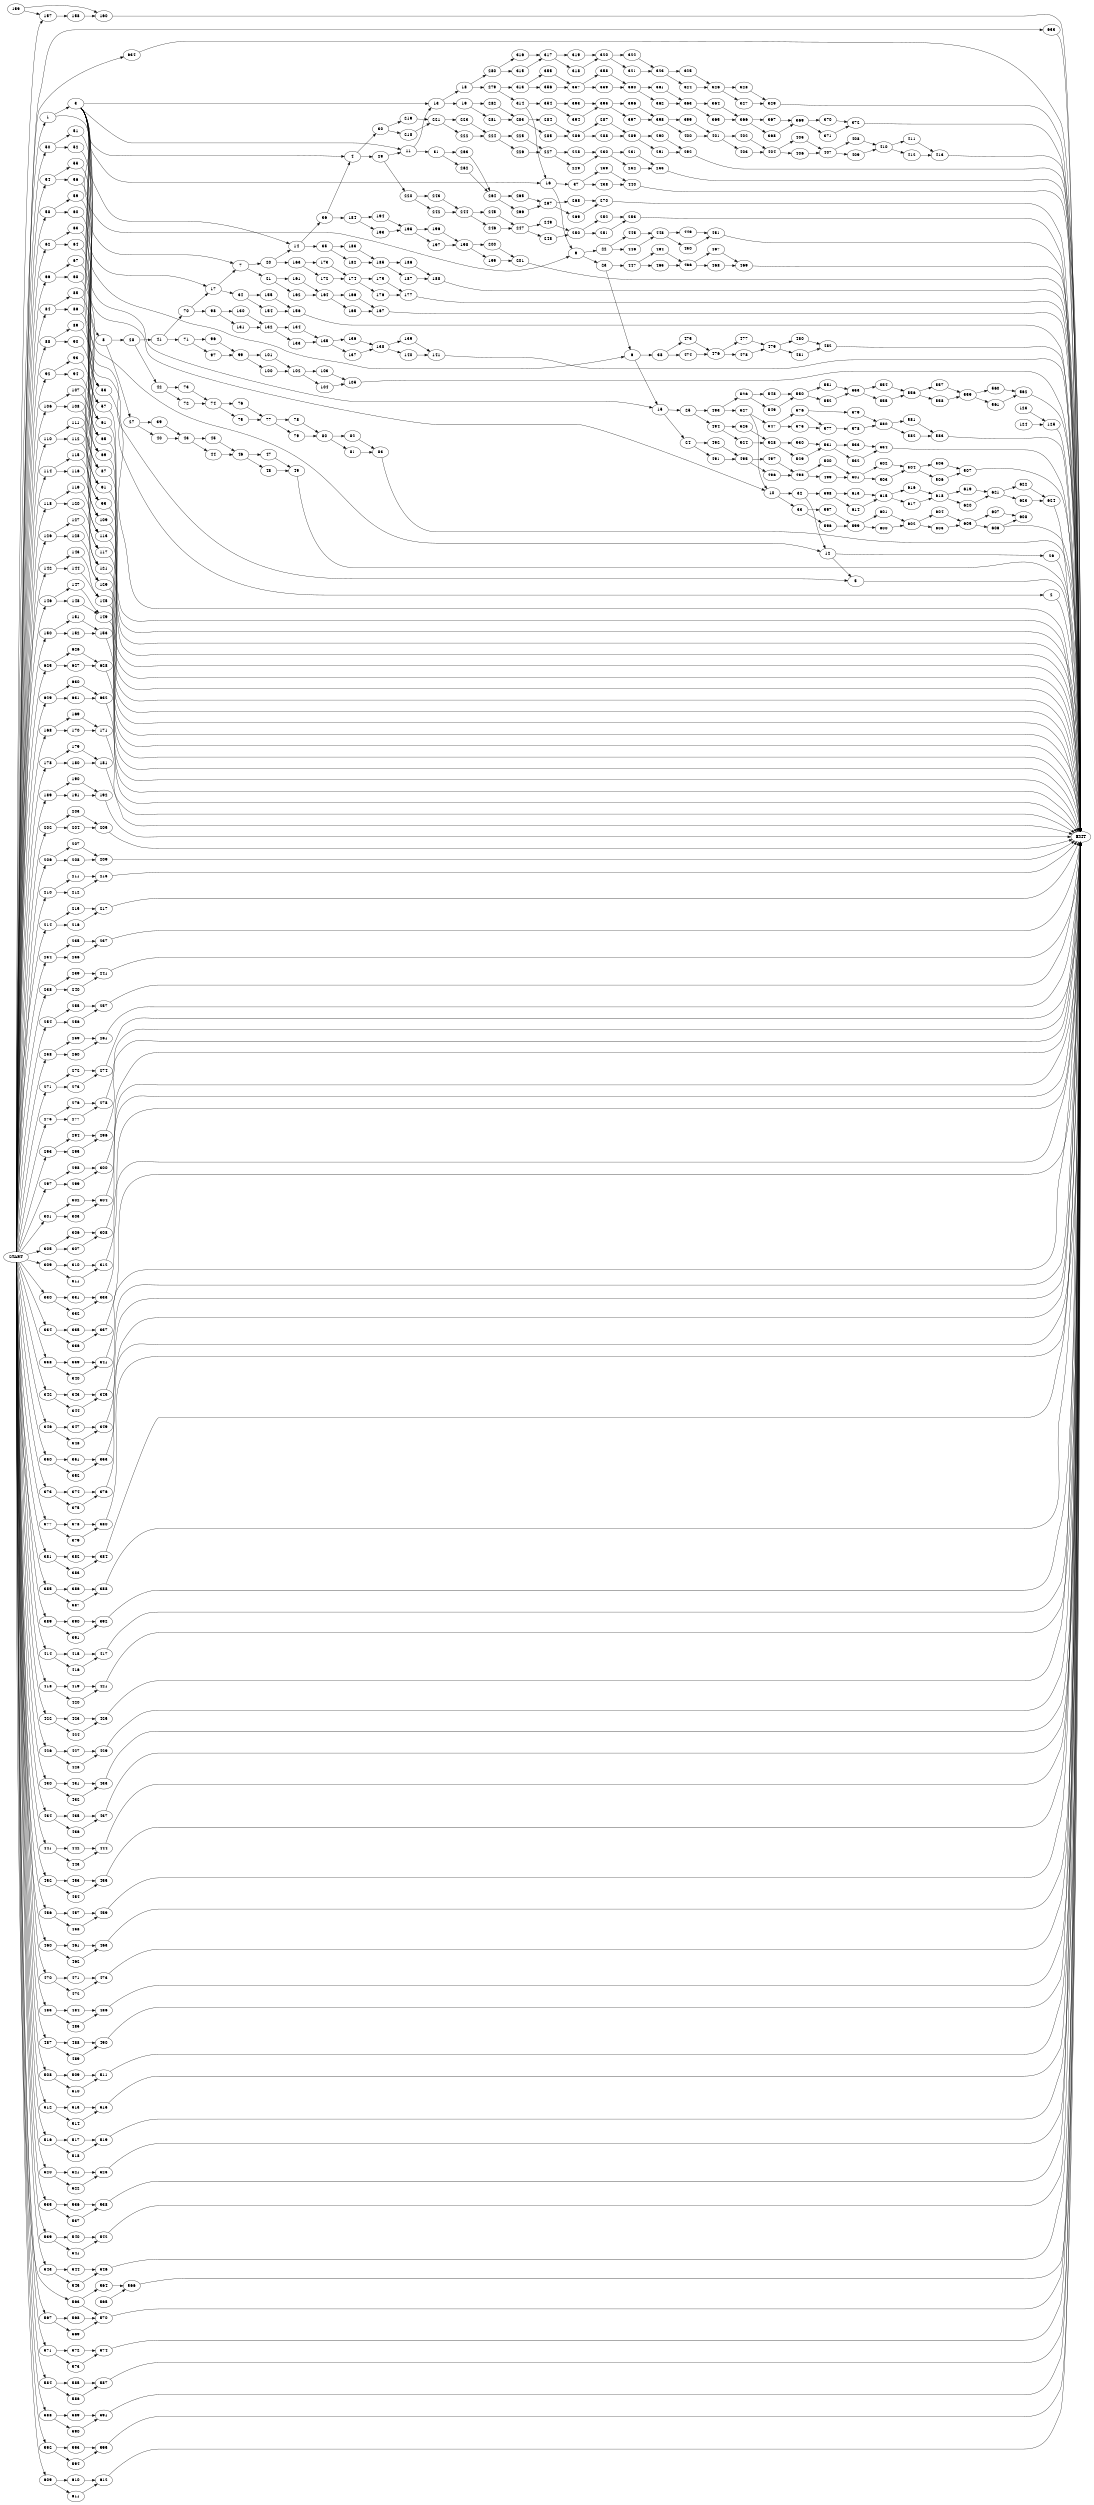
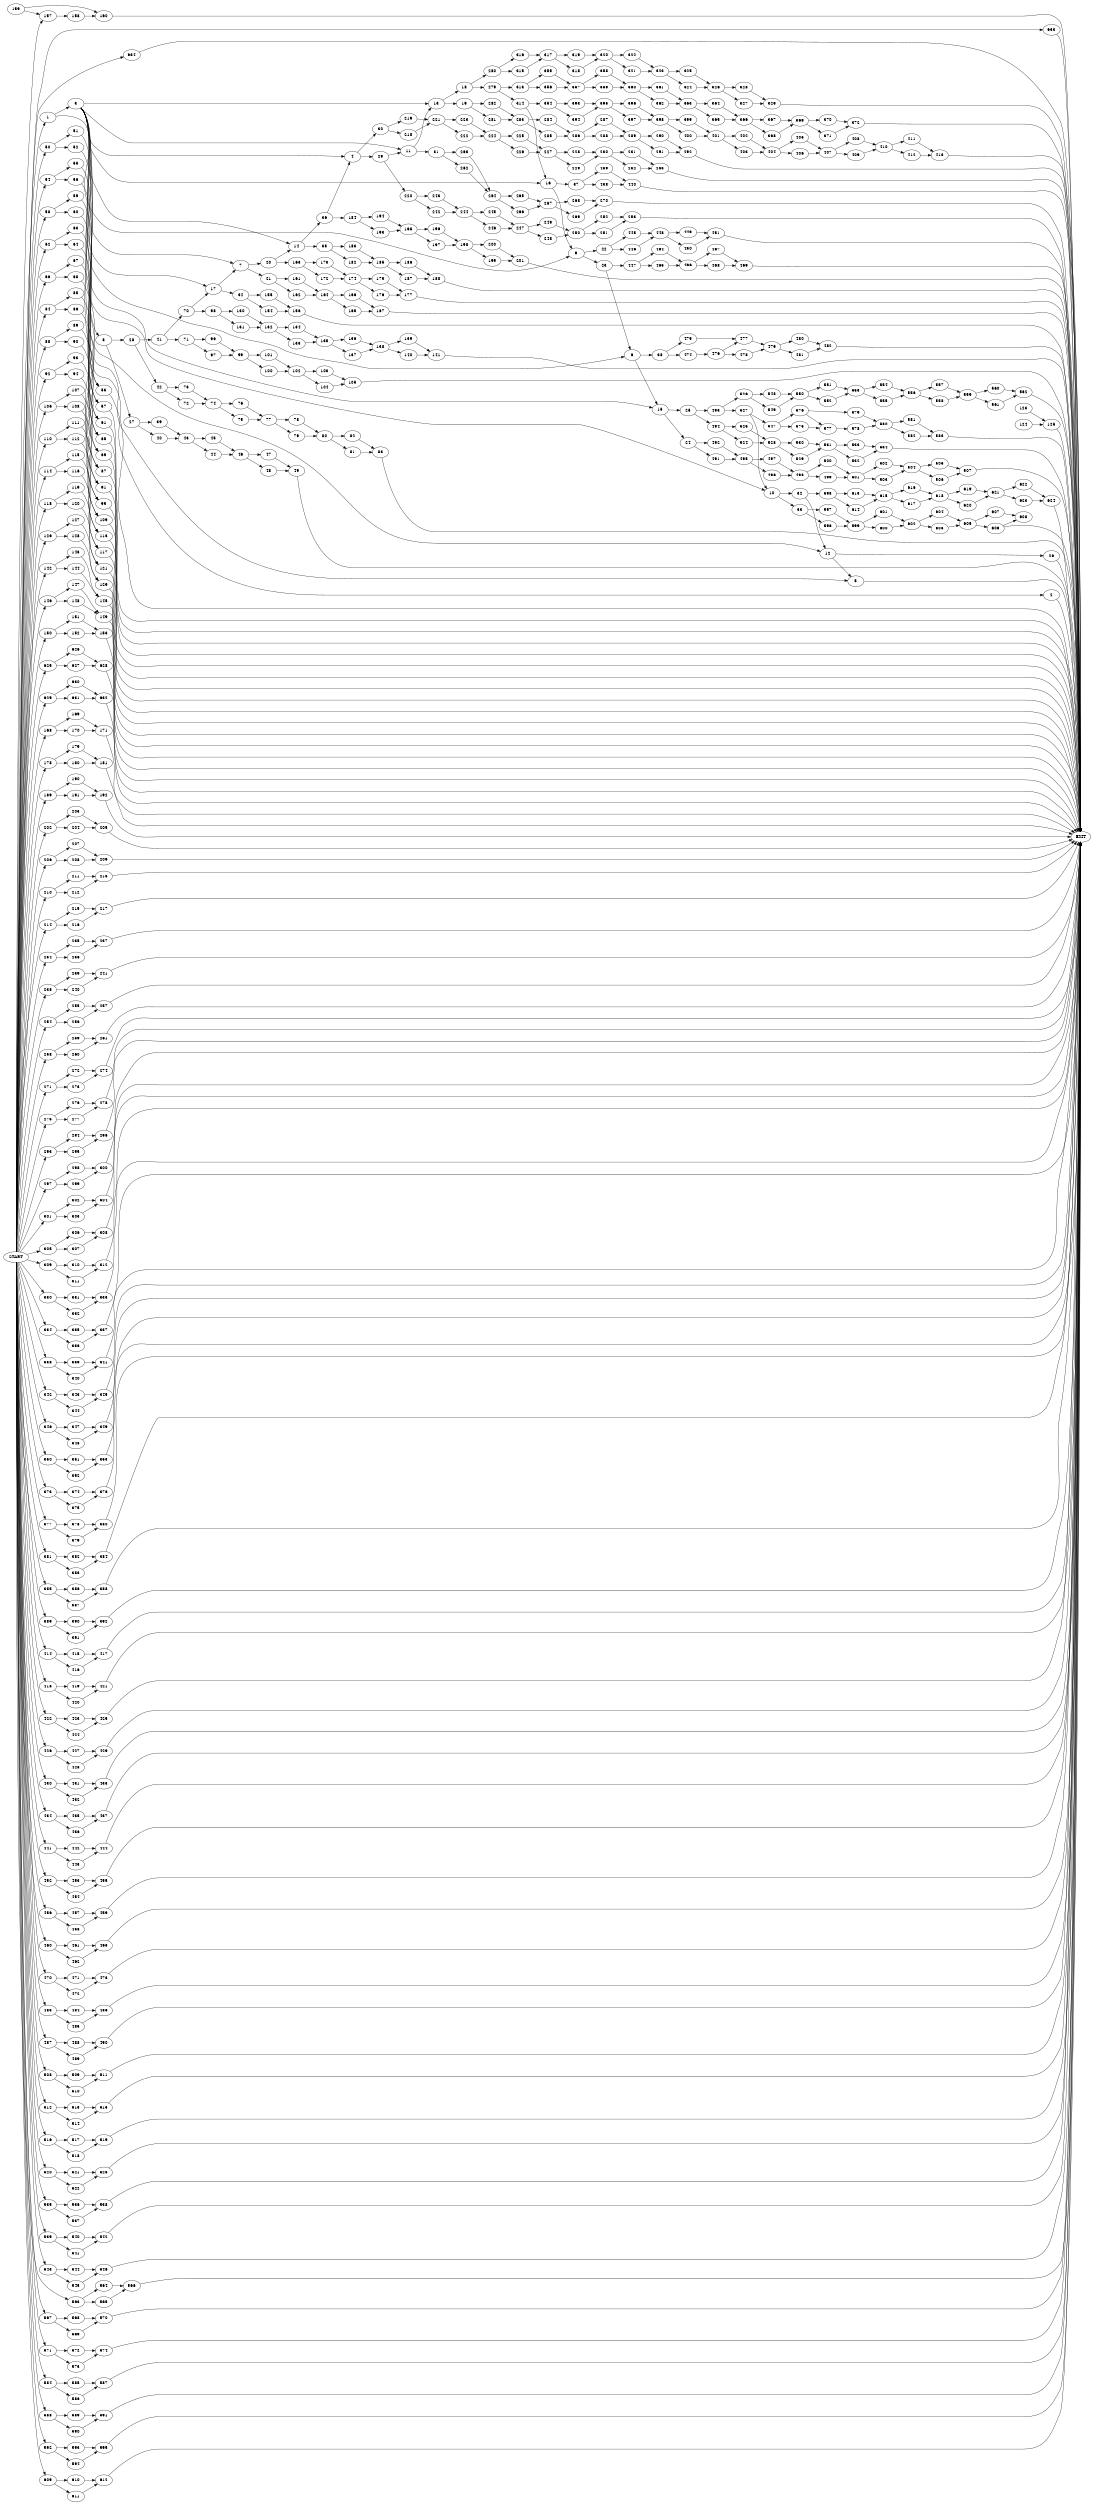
(701, 346) -> (714, 339)
(89, 2309) -> (88, 2302)
